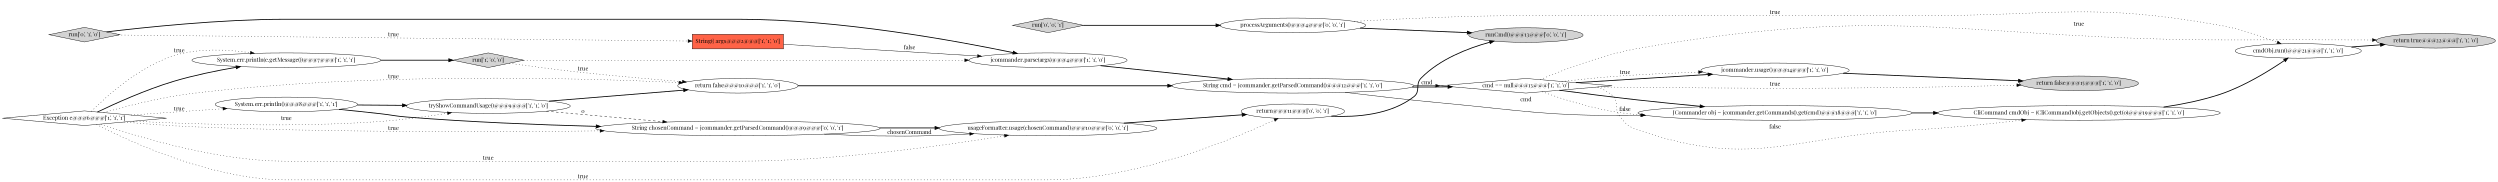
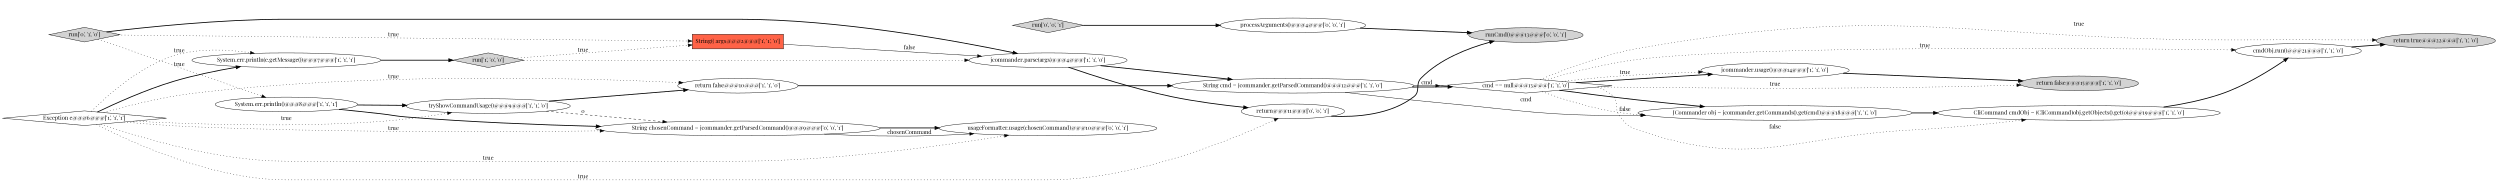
(1817, 16) -> (1887, 49)
(596, 74) -> (601, 52)
(177, 112) -> (180, 68)
(1183, 119) -> (1155, 93)
